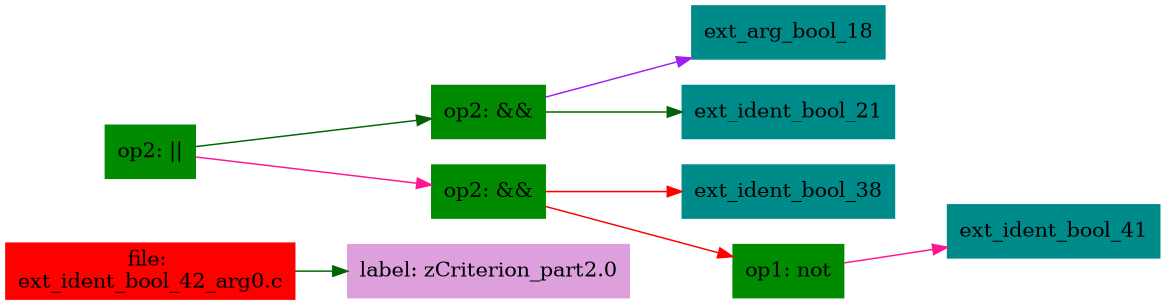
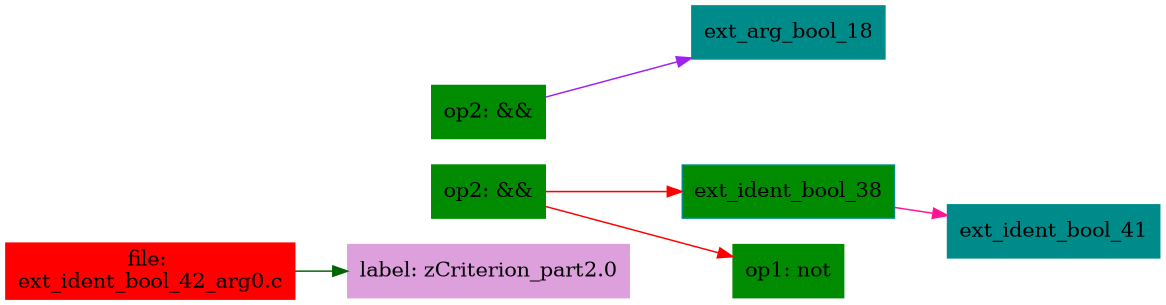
(788, 112) -> none
(150, 152) -> none
(788, 192) -> (788, 192)
(889, 256) -> (914, 210)
